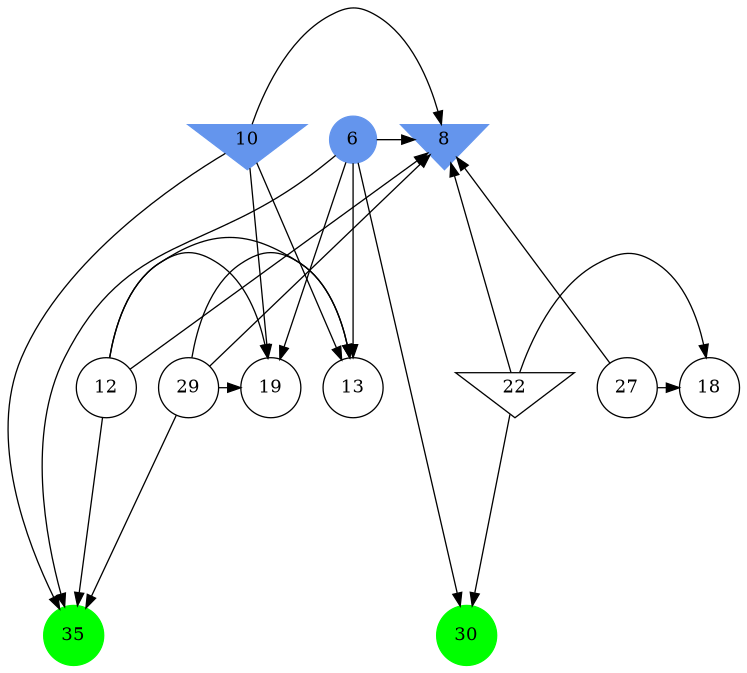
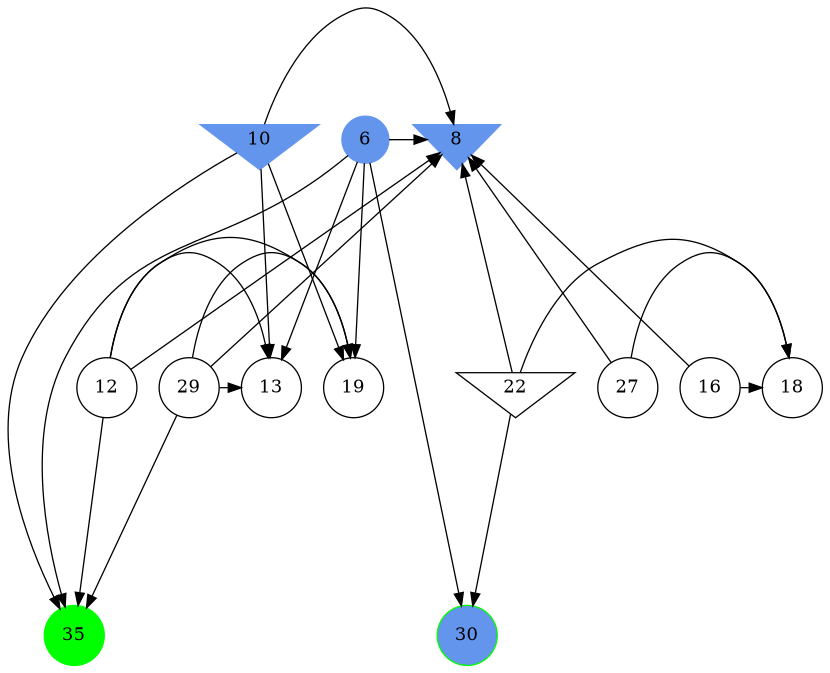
none -> (710, 388)
(467, 635) -> (467, 635)
